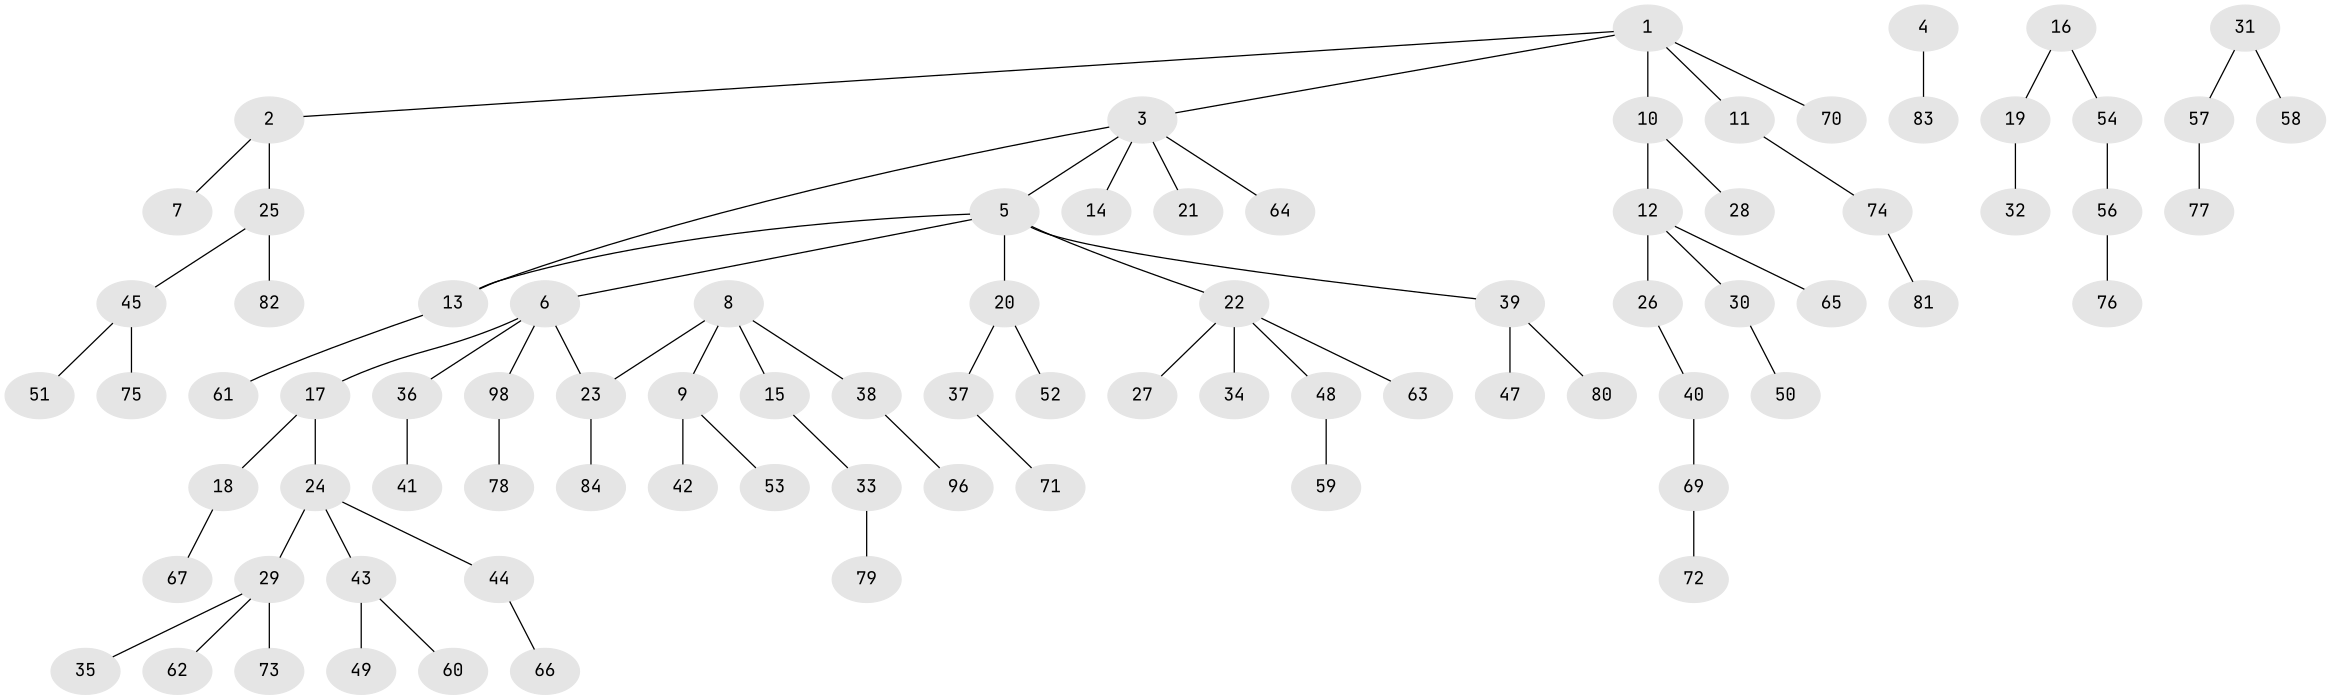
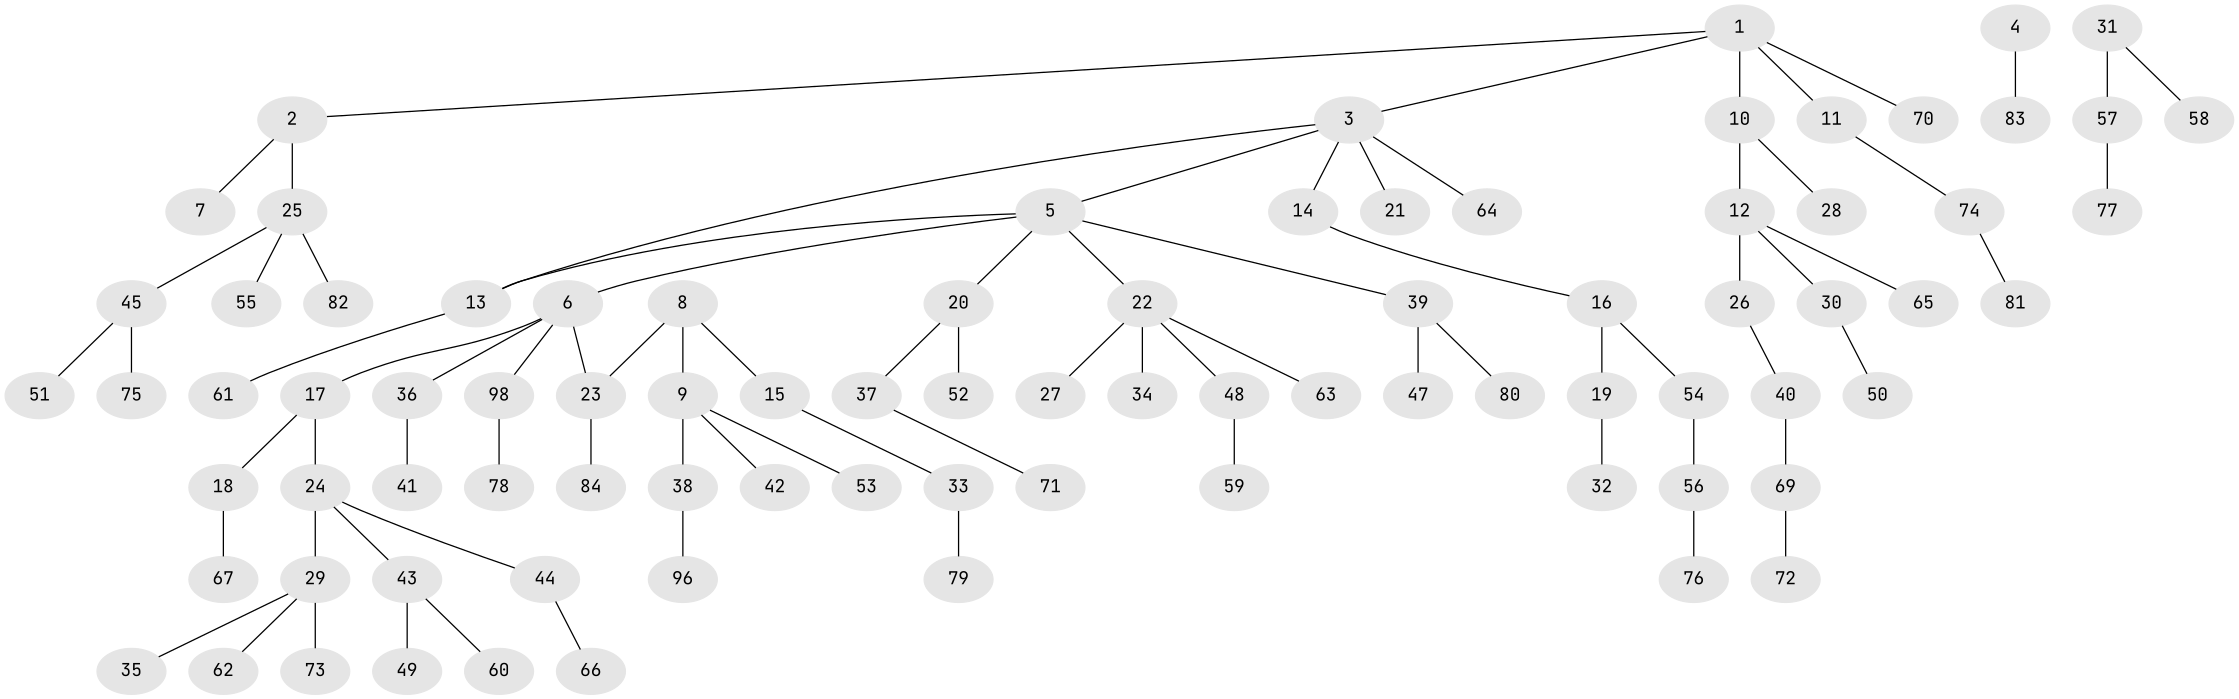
none -> (1448, 266)
none -> (246, 304)
(798, 350) -> (683, 442)
